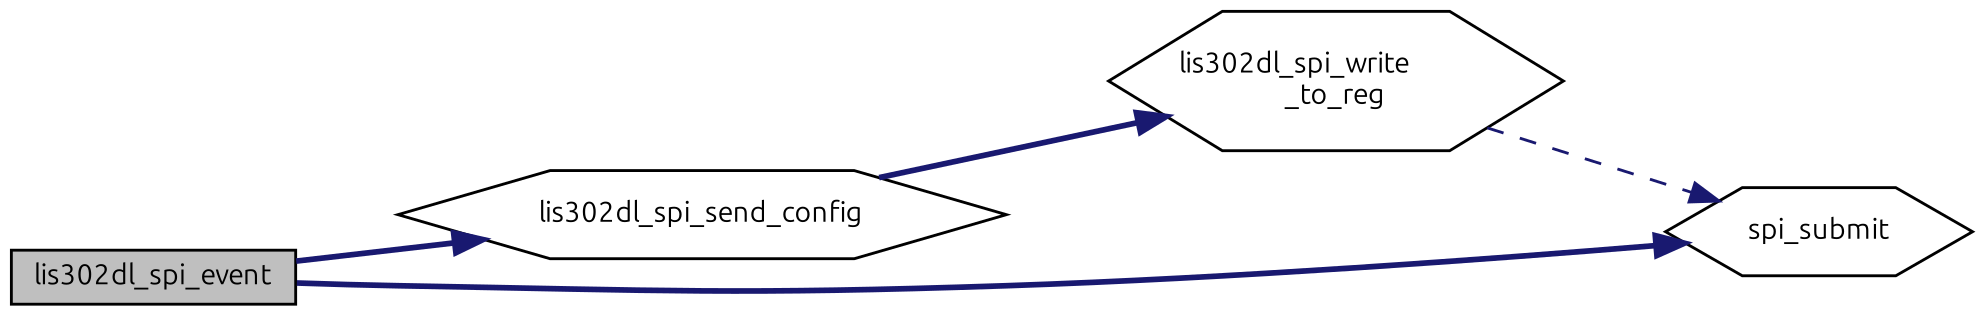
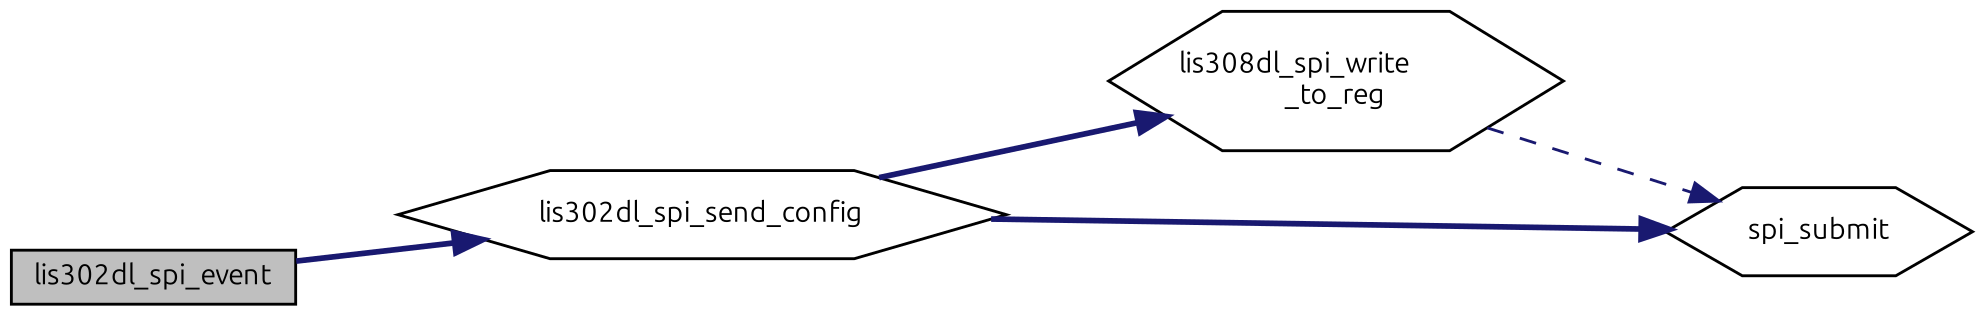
(1336, 81) -> (1336, 81)
(977, 287) -> (1316, 224)
